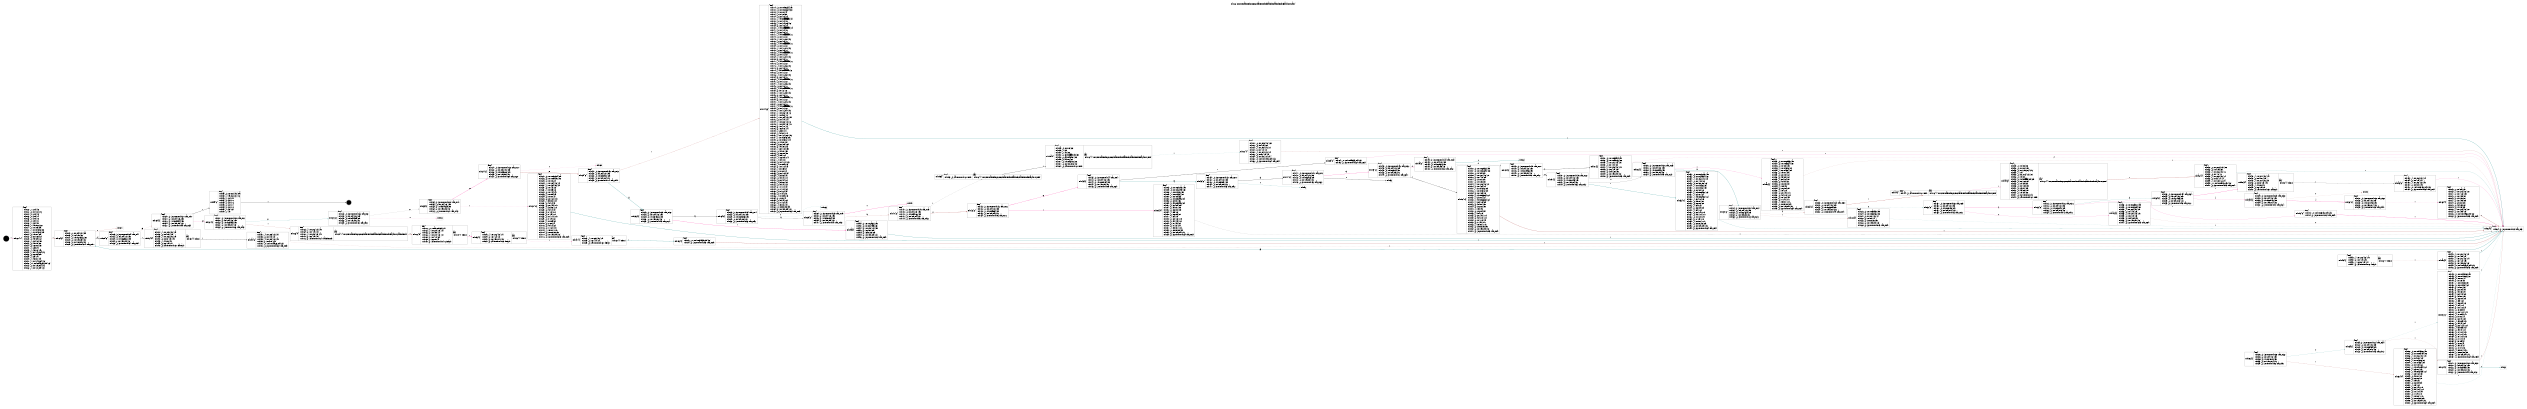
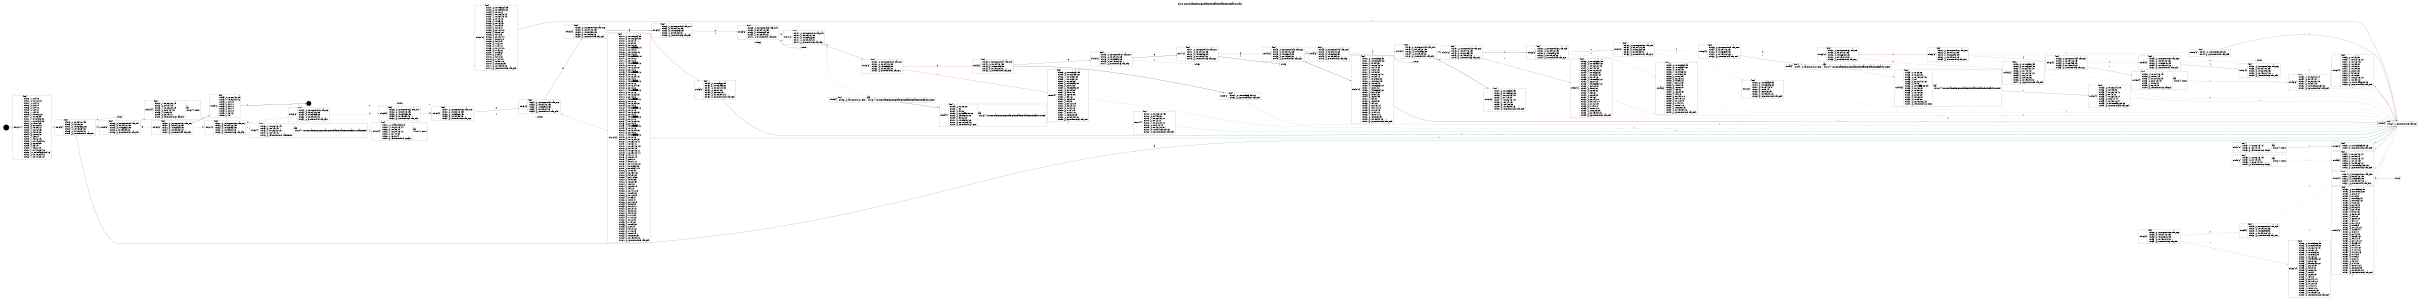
(499, 238) -> none
(268, 240) -> none
